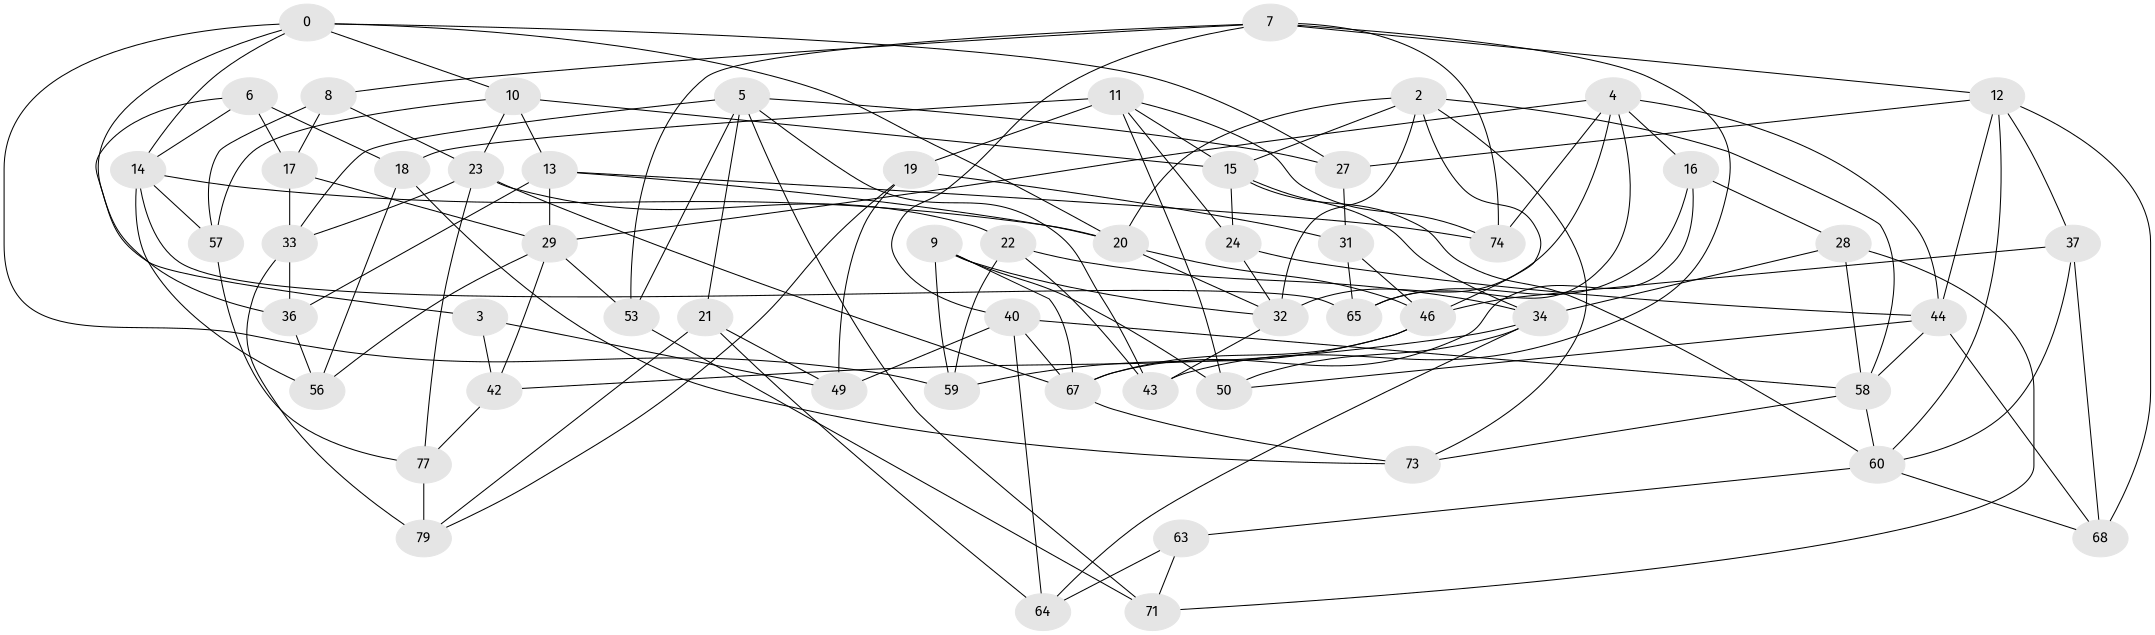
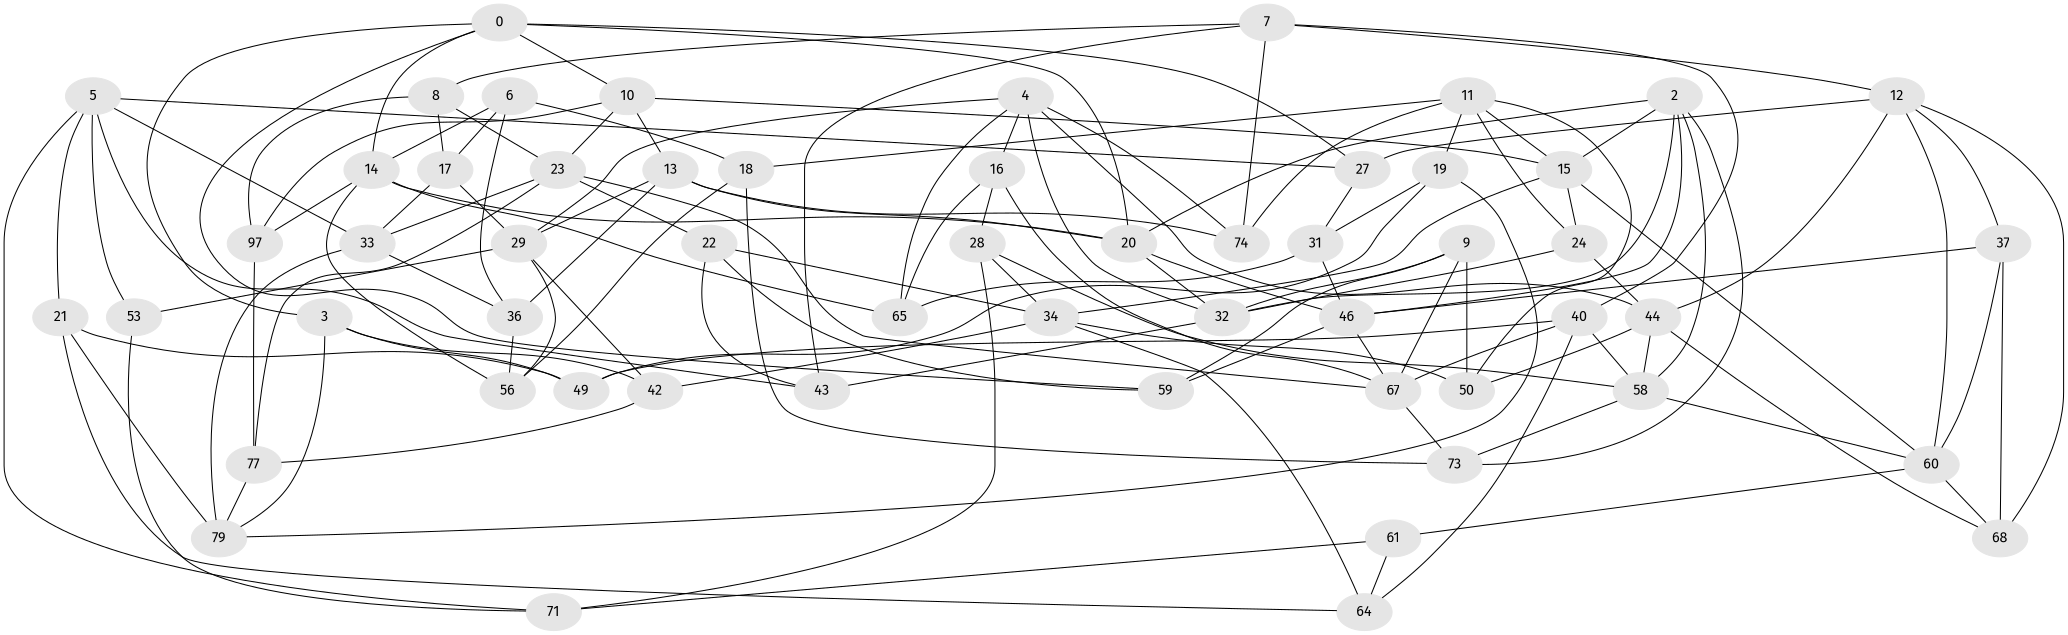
(756, 62) -> none
(216, 244) -> (255, 244)
none -> (309, 444)
(1181, 538) -> (1393, 538)
